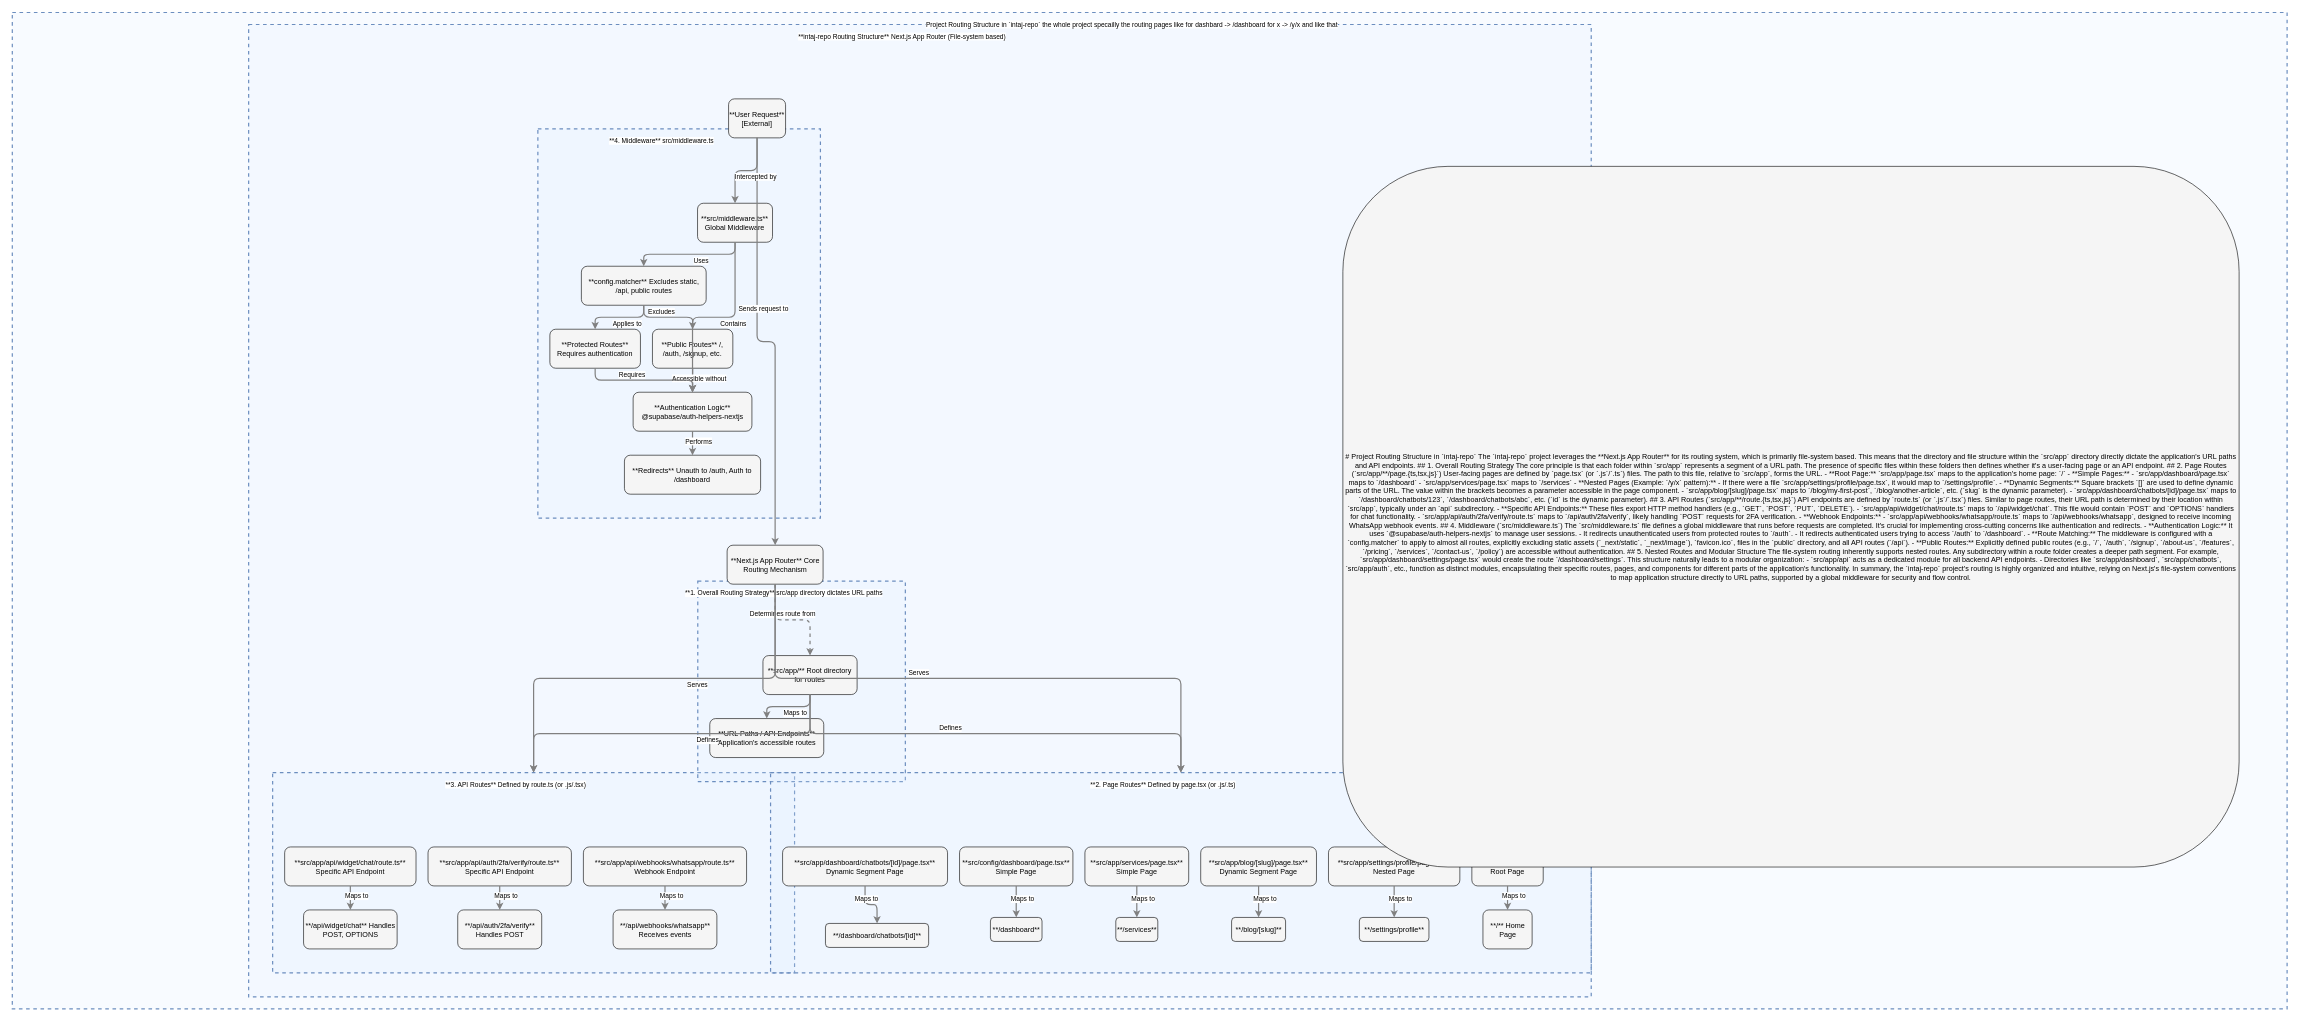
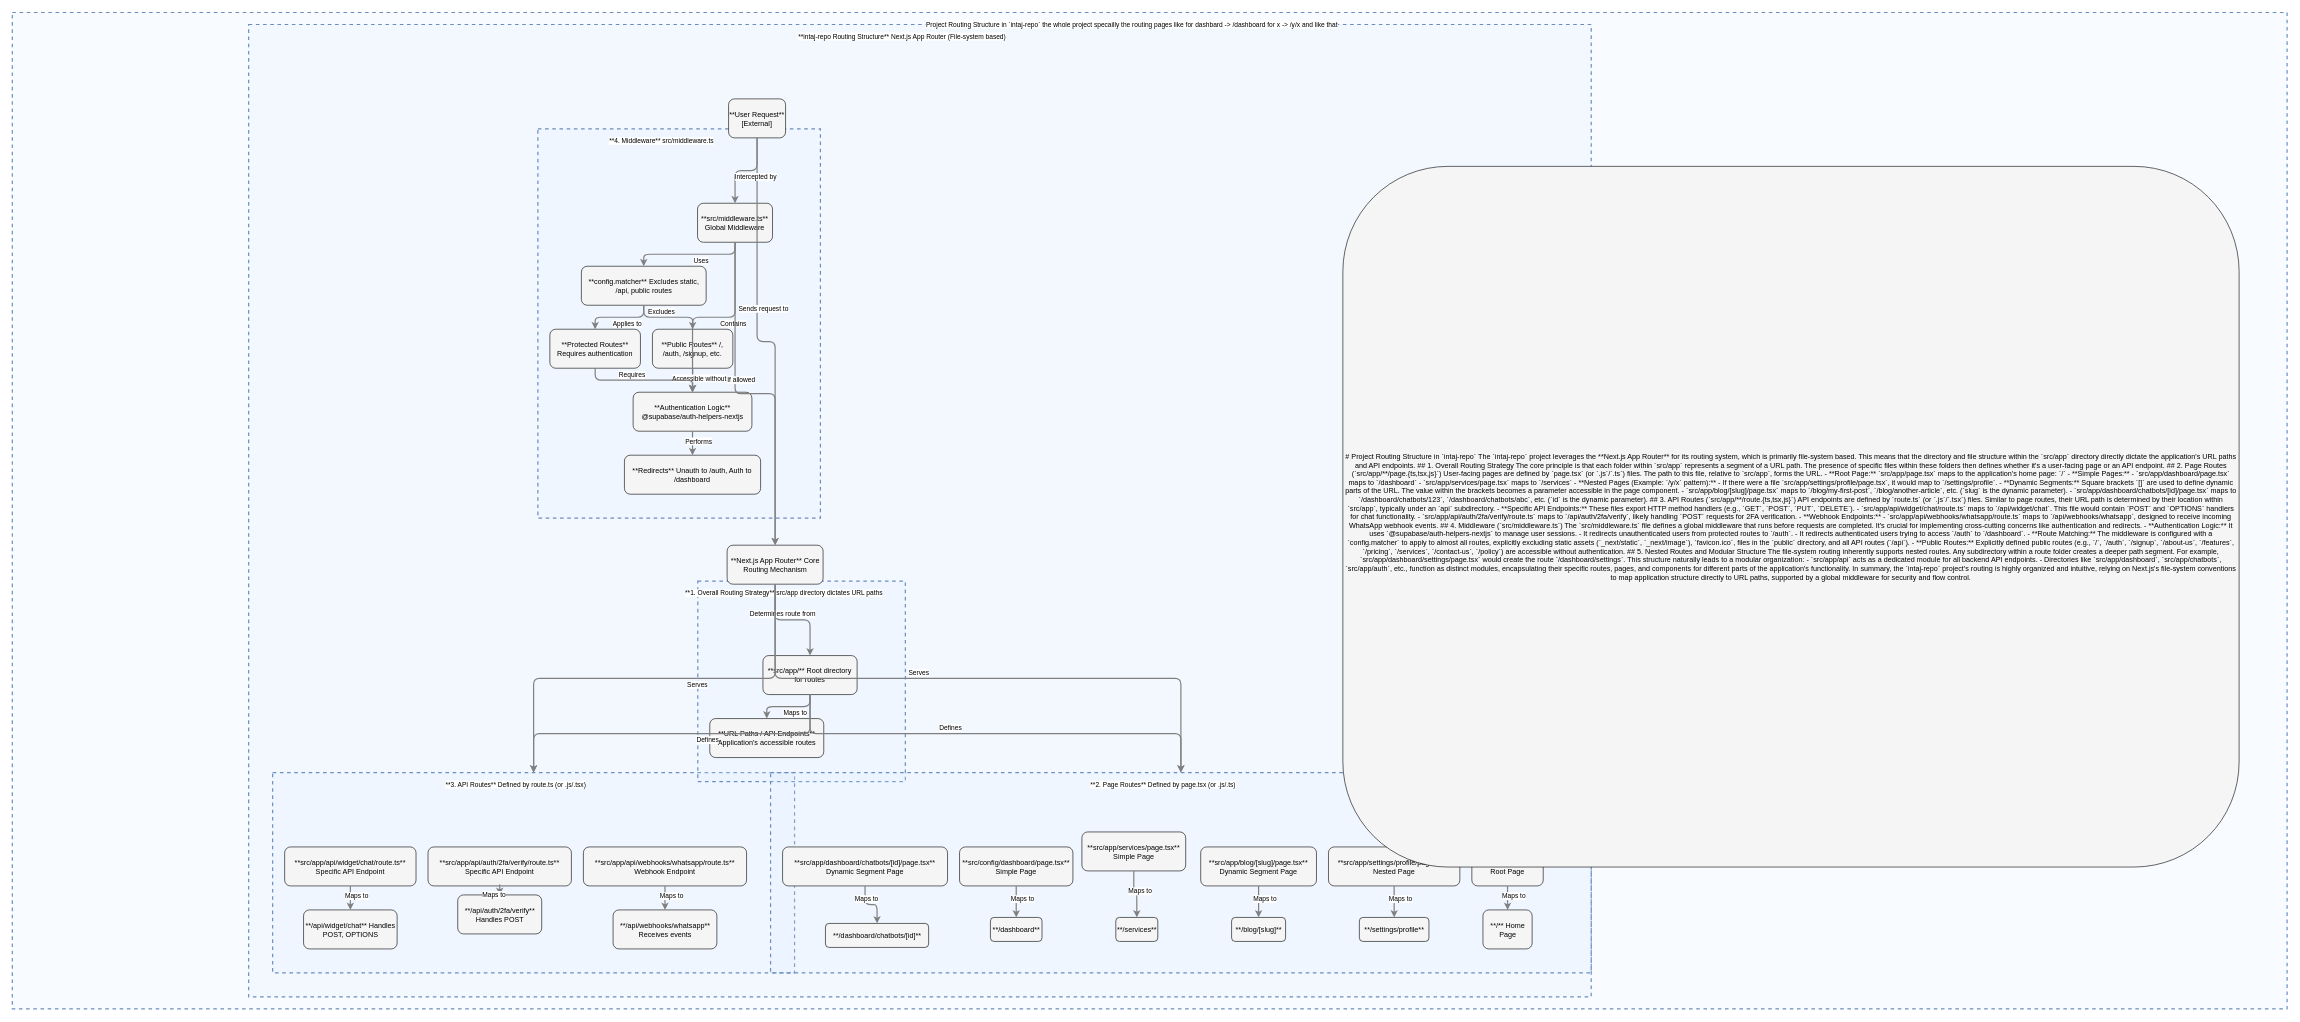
none -> (745, 394)
(806, 620) -> (806, 620)
(1137, 866) -> (1134, 851)
(500, 929) -> (500, 914)
